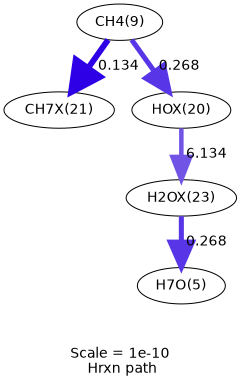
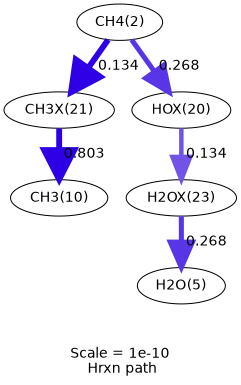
(120, 22) -> (120, 22)
(59, 110) -> (59, 110)
(205, 154) -> (205, 154)
none -> (59, 198)
(181, 286) -> (181, 286)
